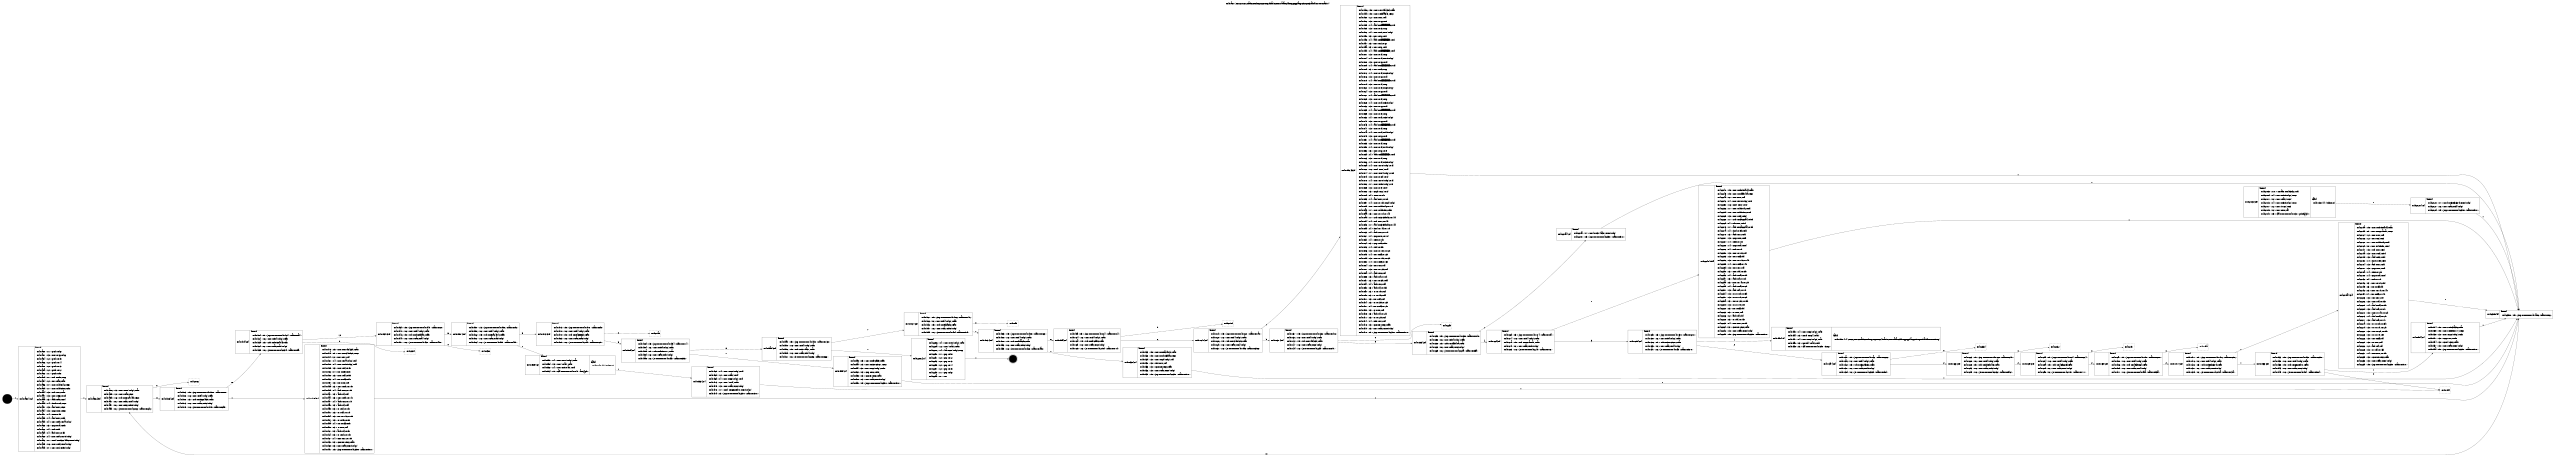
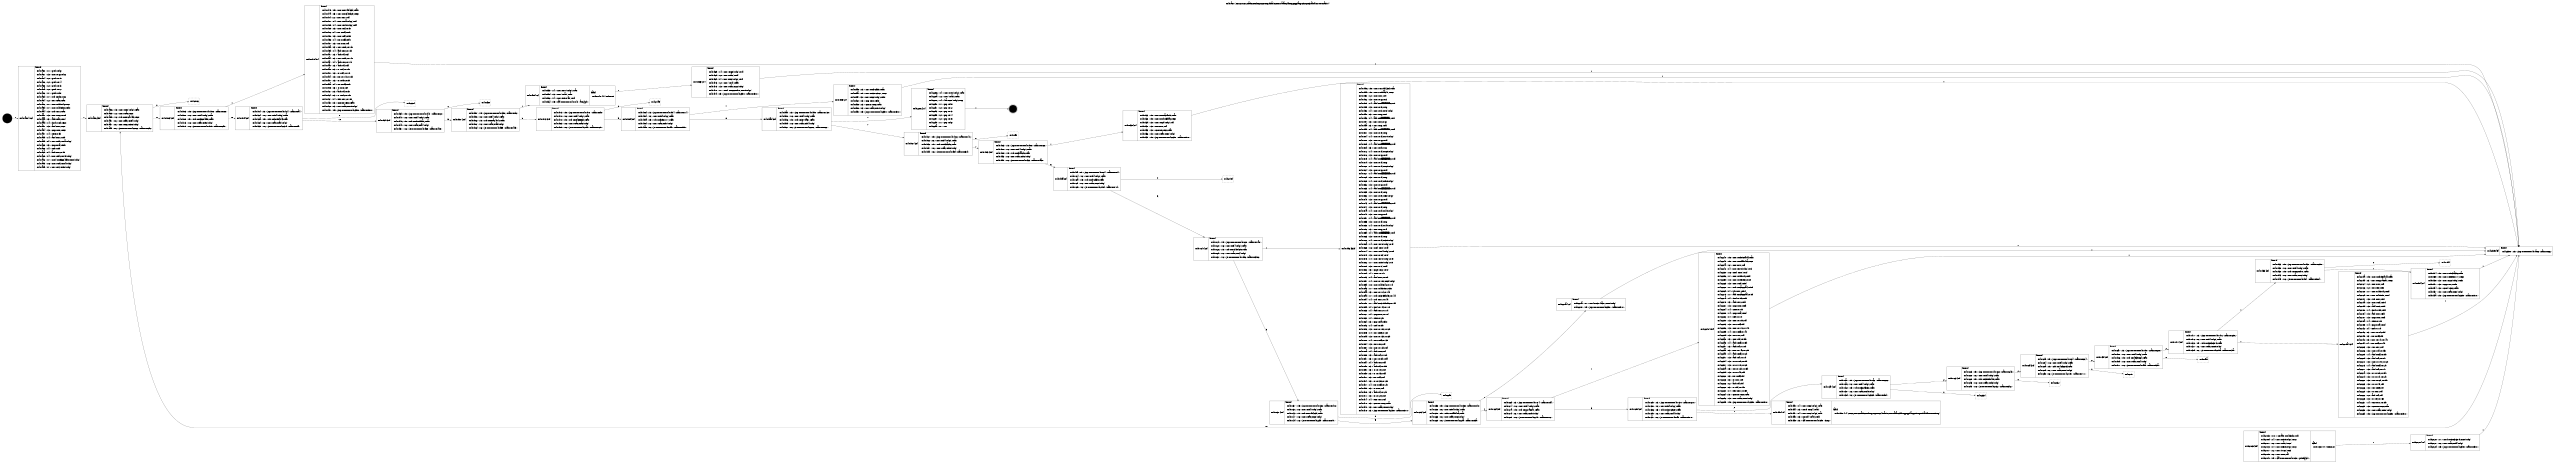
(1599, 390) -> (1709, 72)
